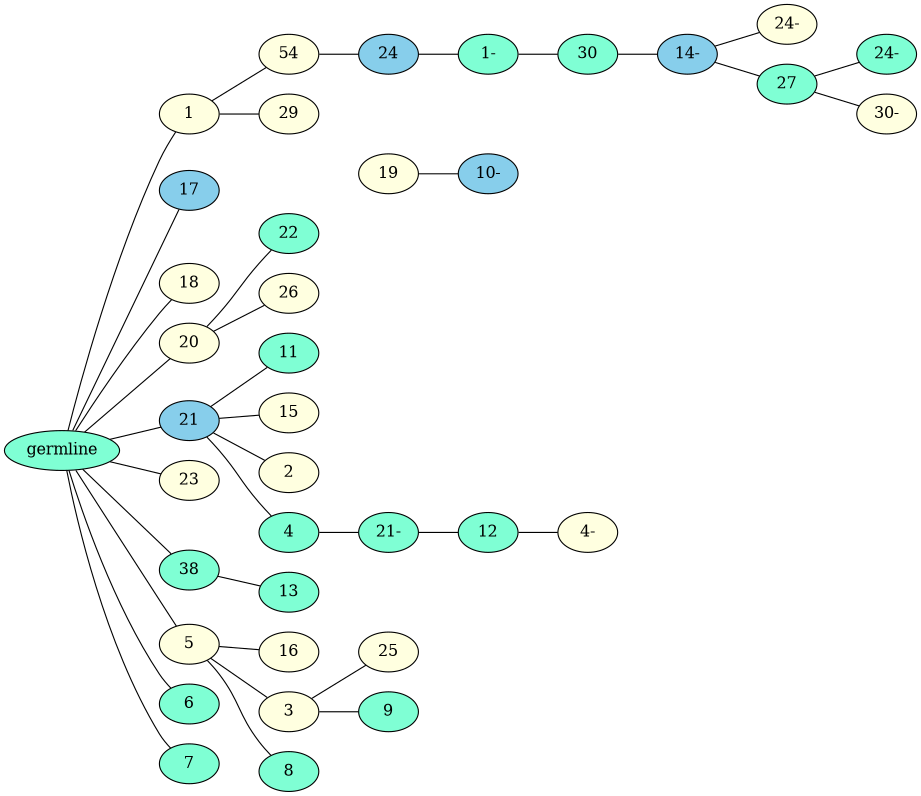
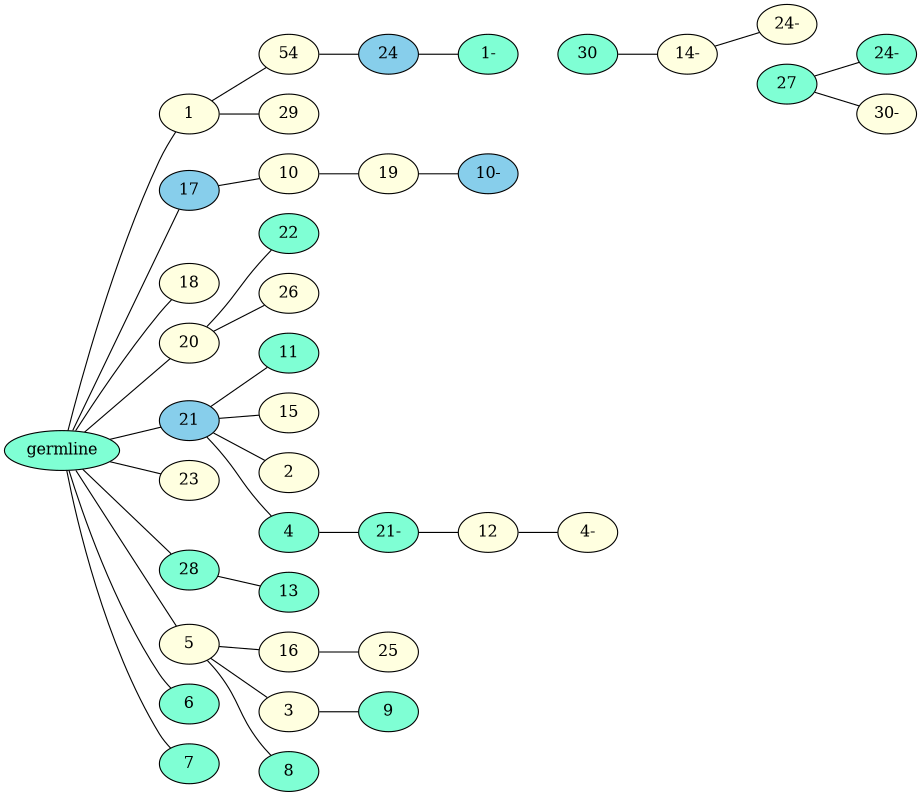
(538, 54) -> none
(687, 54) -> (687, 54)
(737, 69) -> none
none -> (289, 174)
(488, 532) -> (488, 532)
(189, 570) -> (189, 570)
(339, 682) -> (339, 652)
